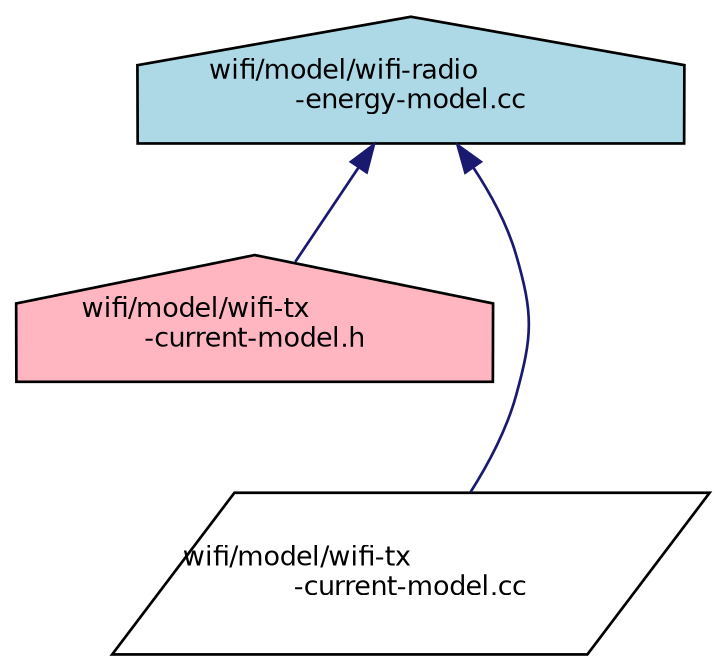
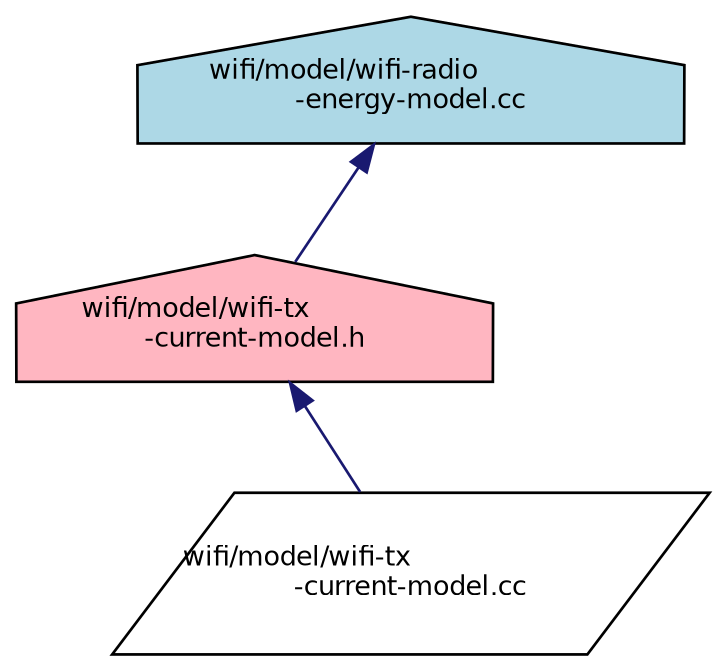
(529, 330) -> (333, 449)
